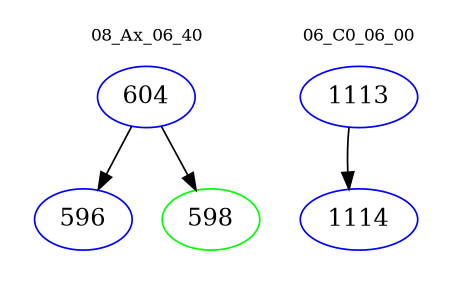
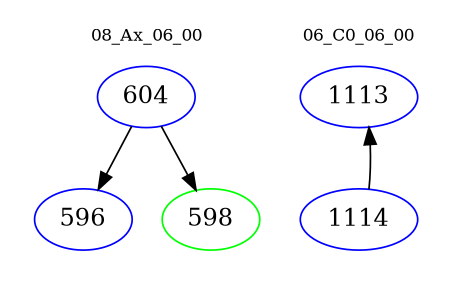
(147, 37) -> (147, 37)
(348, 150) -> (370, 167)
